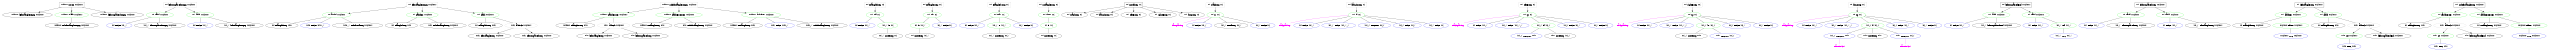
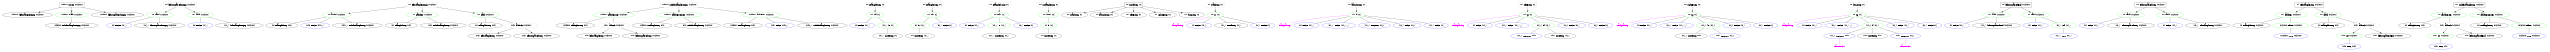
(357, 25) -> (357, 25)
